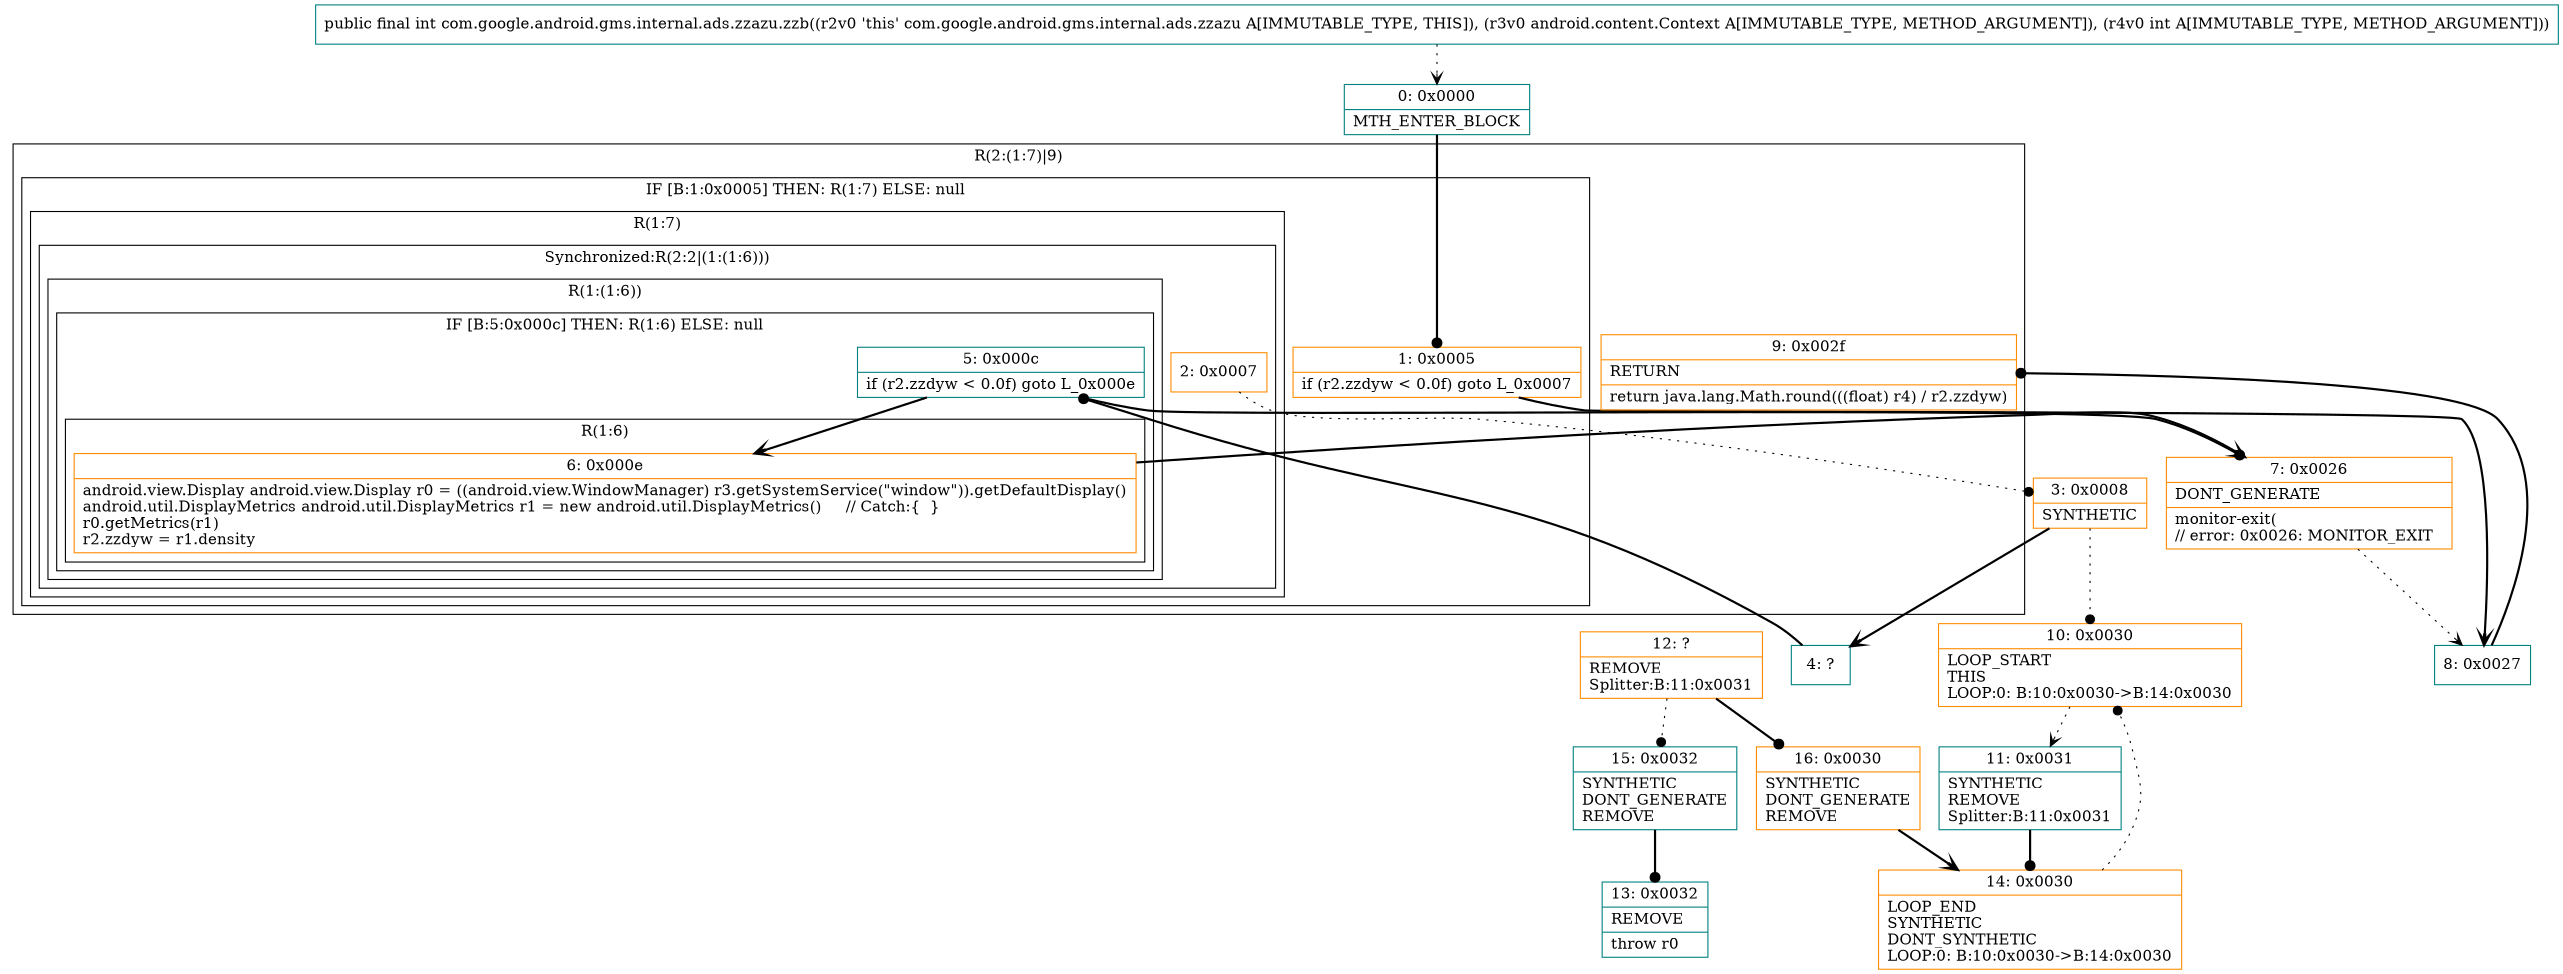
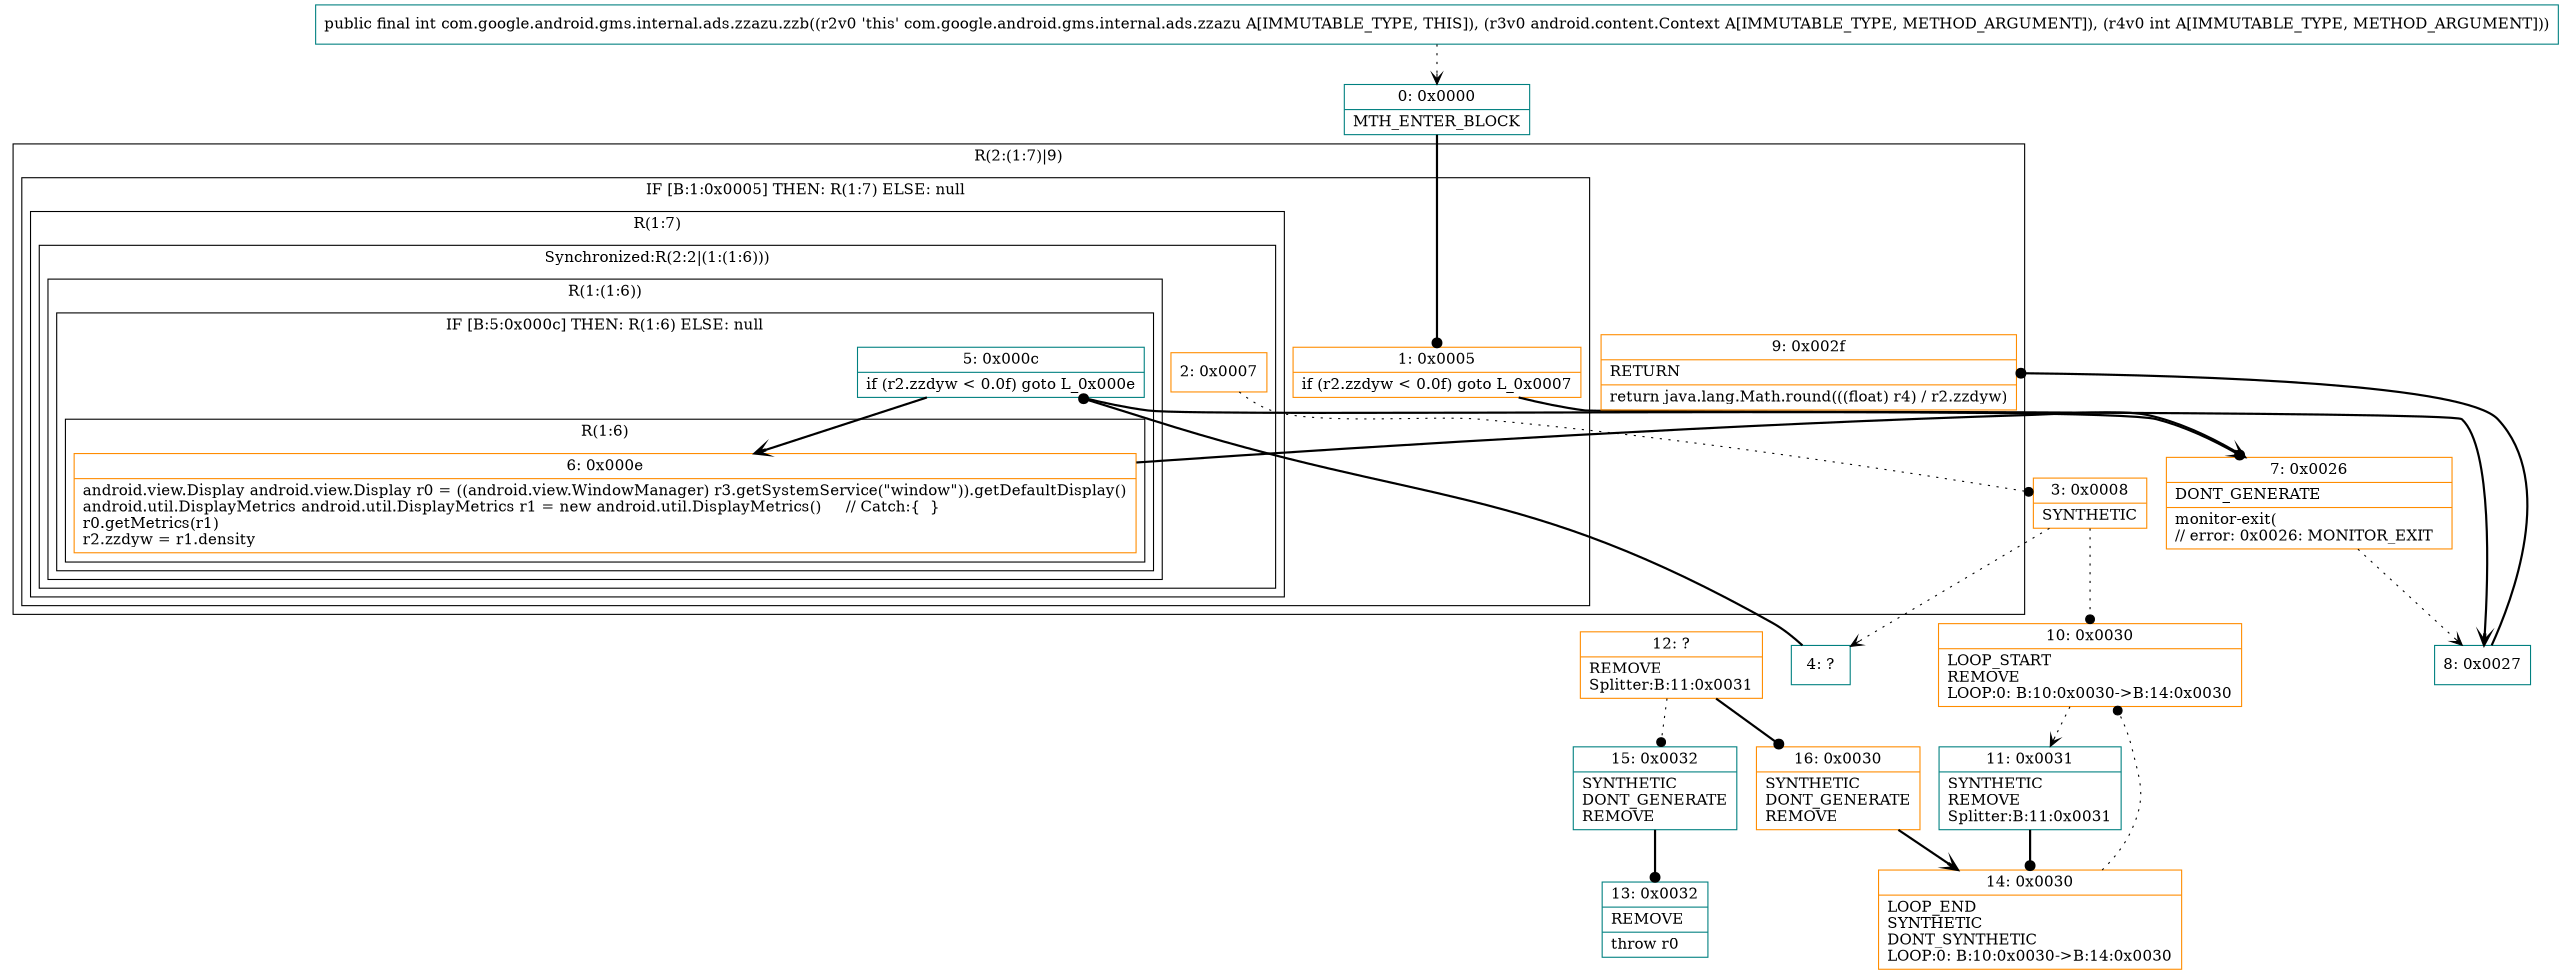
(1955, 585) -> (1955, 585)
(1967, 677) -> (1984, 677)
